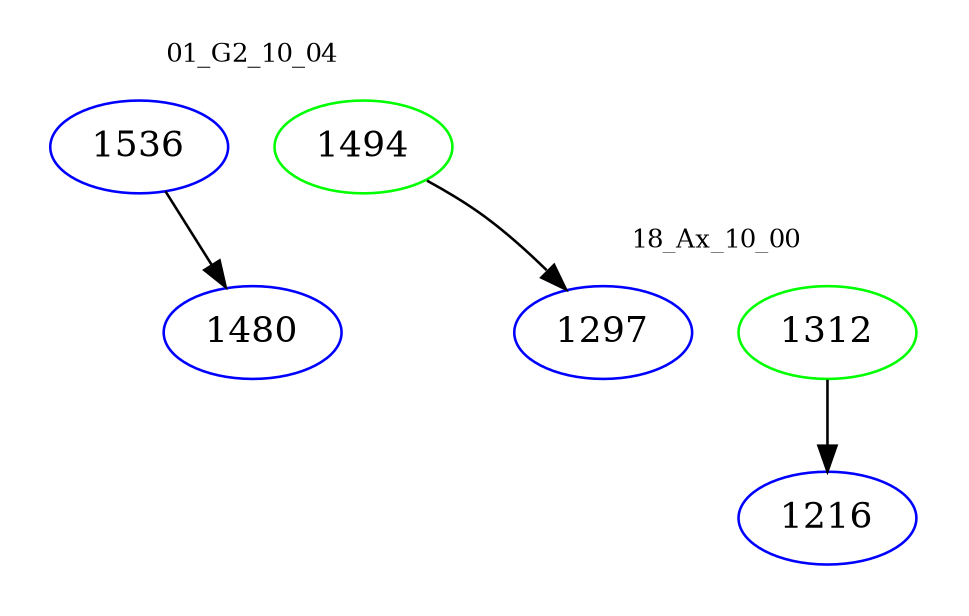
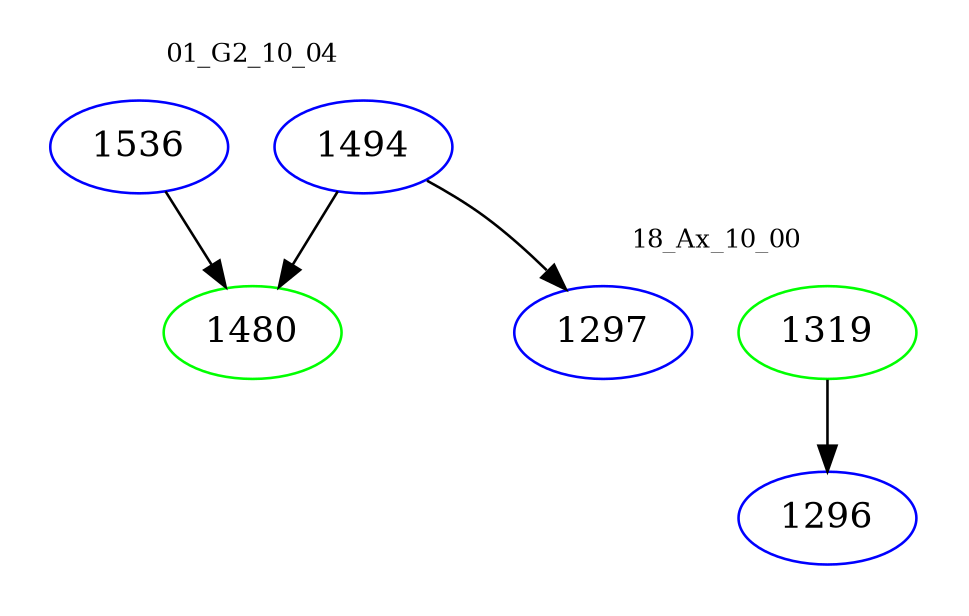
(363, 147) -> (363, 147)
none -> (315, 228)
(253, 333) -> (253, 333)
(827, 333) -> (827, 333)
(827, 518) -> (827, 518)
